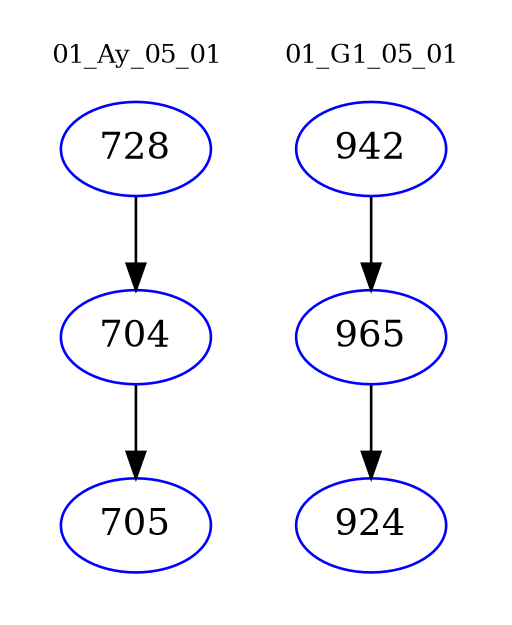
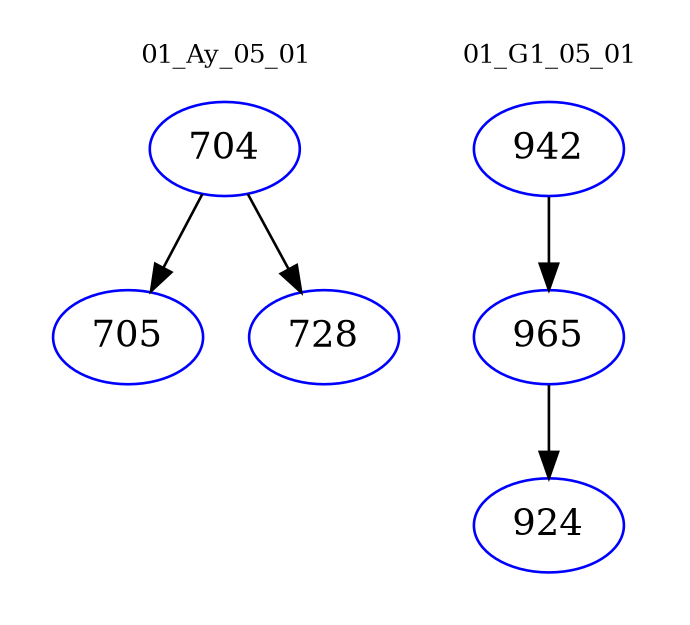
(136, 230) -> (268, 231)
